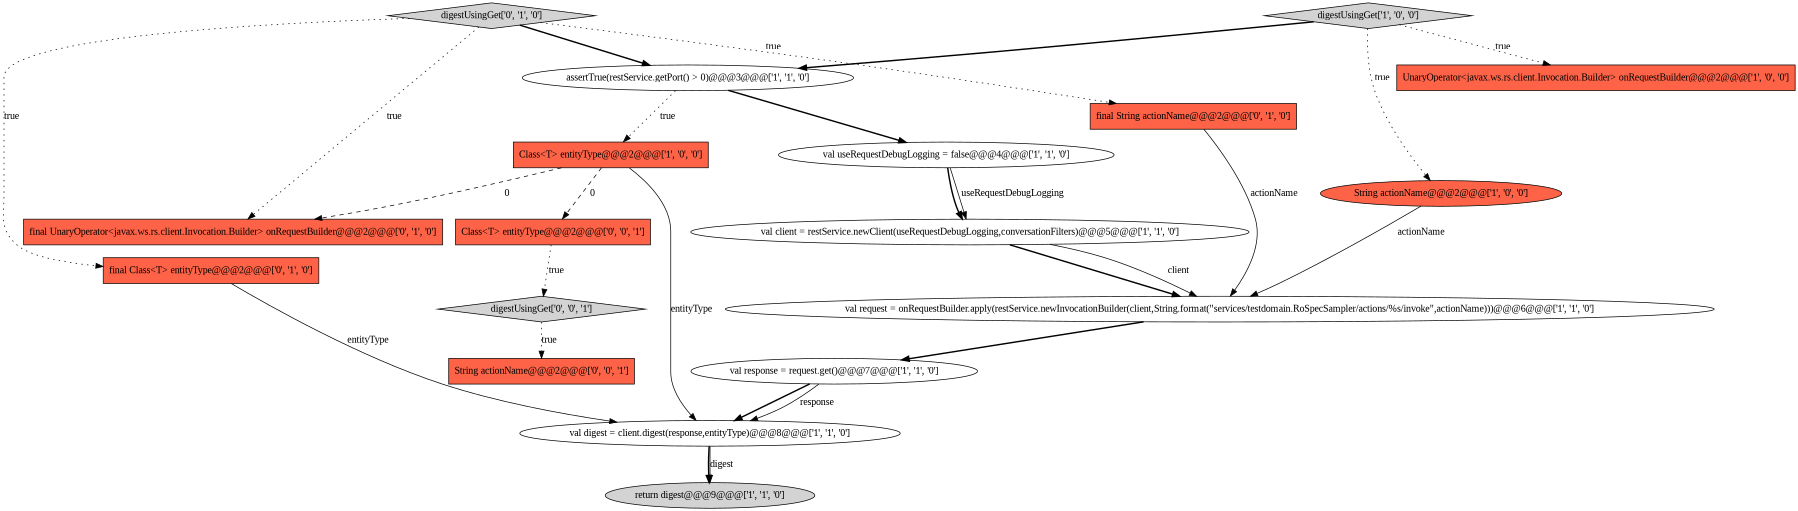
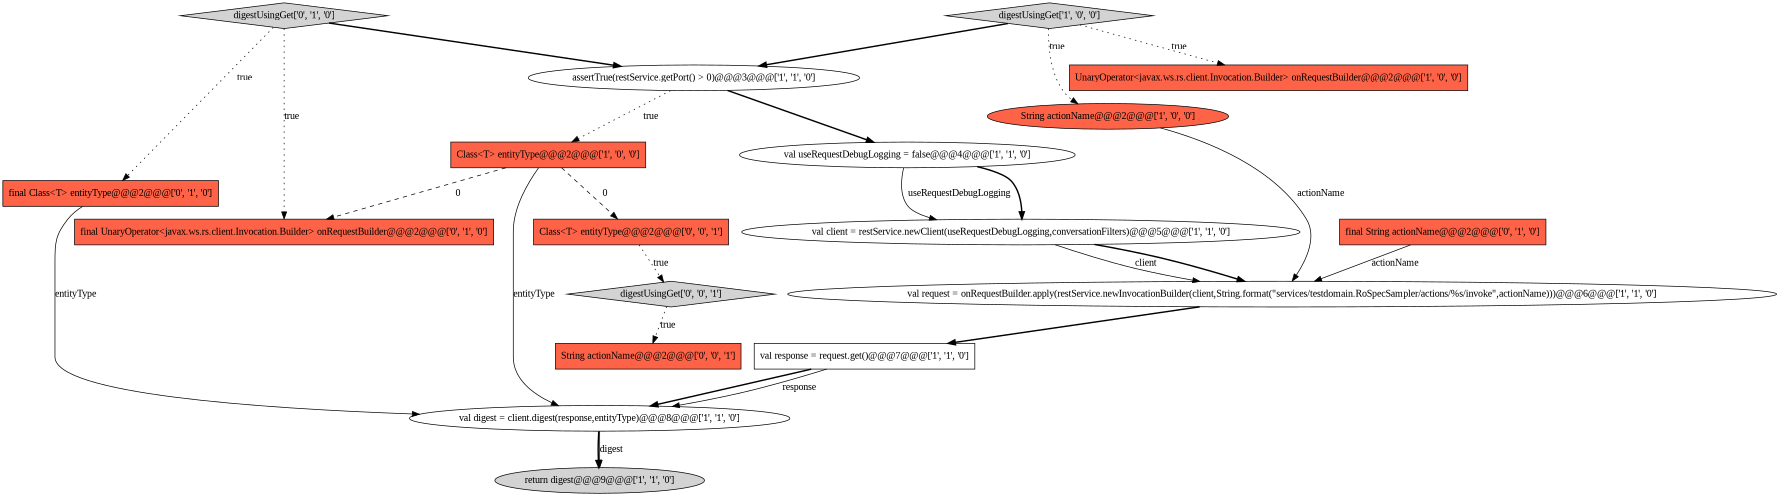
(825, 60) -> none
(834, 371) -> (865, 356)
